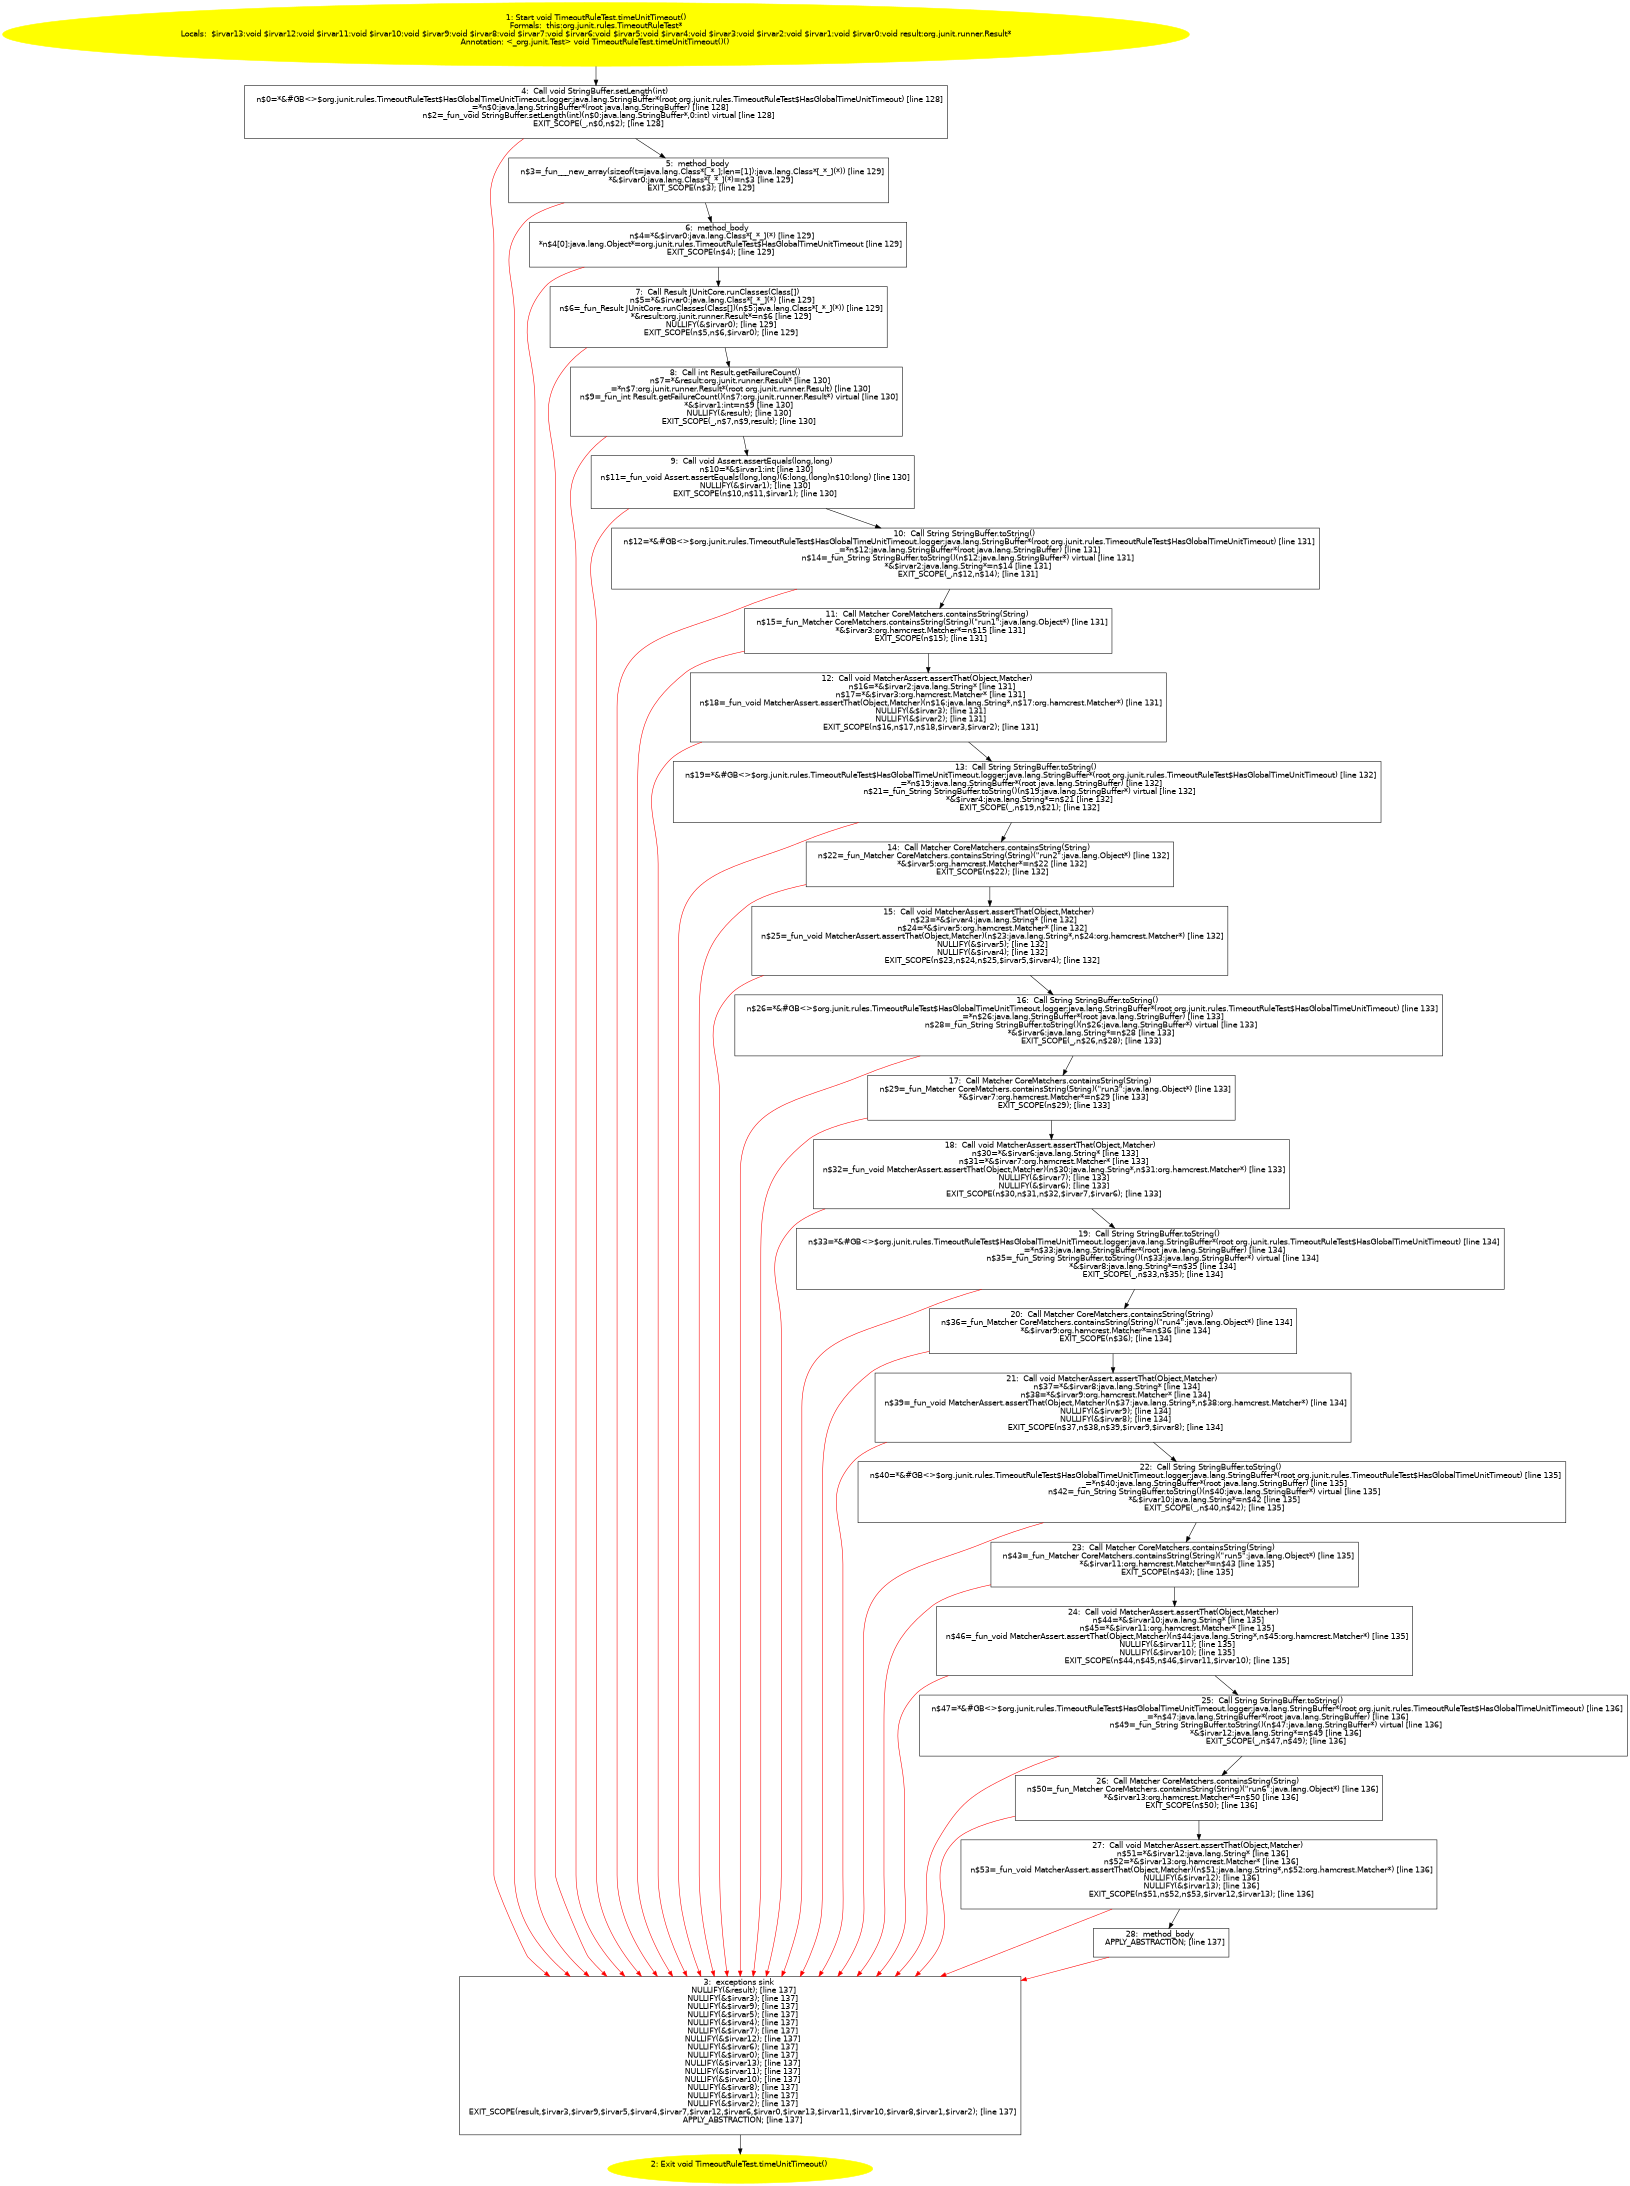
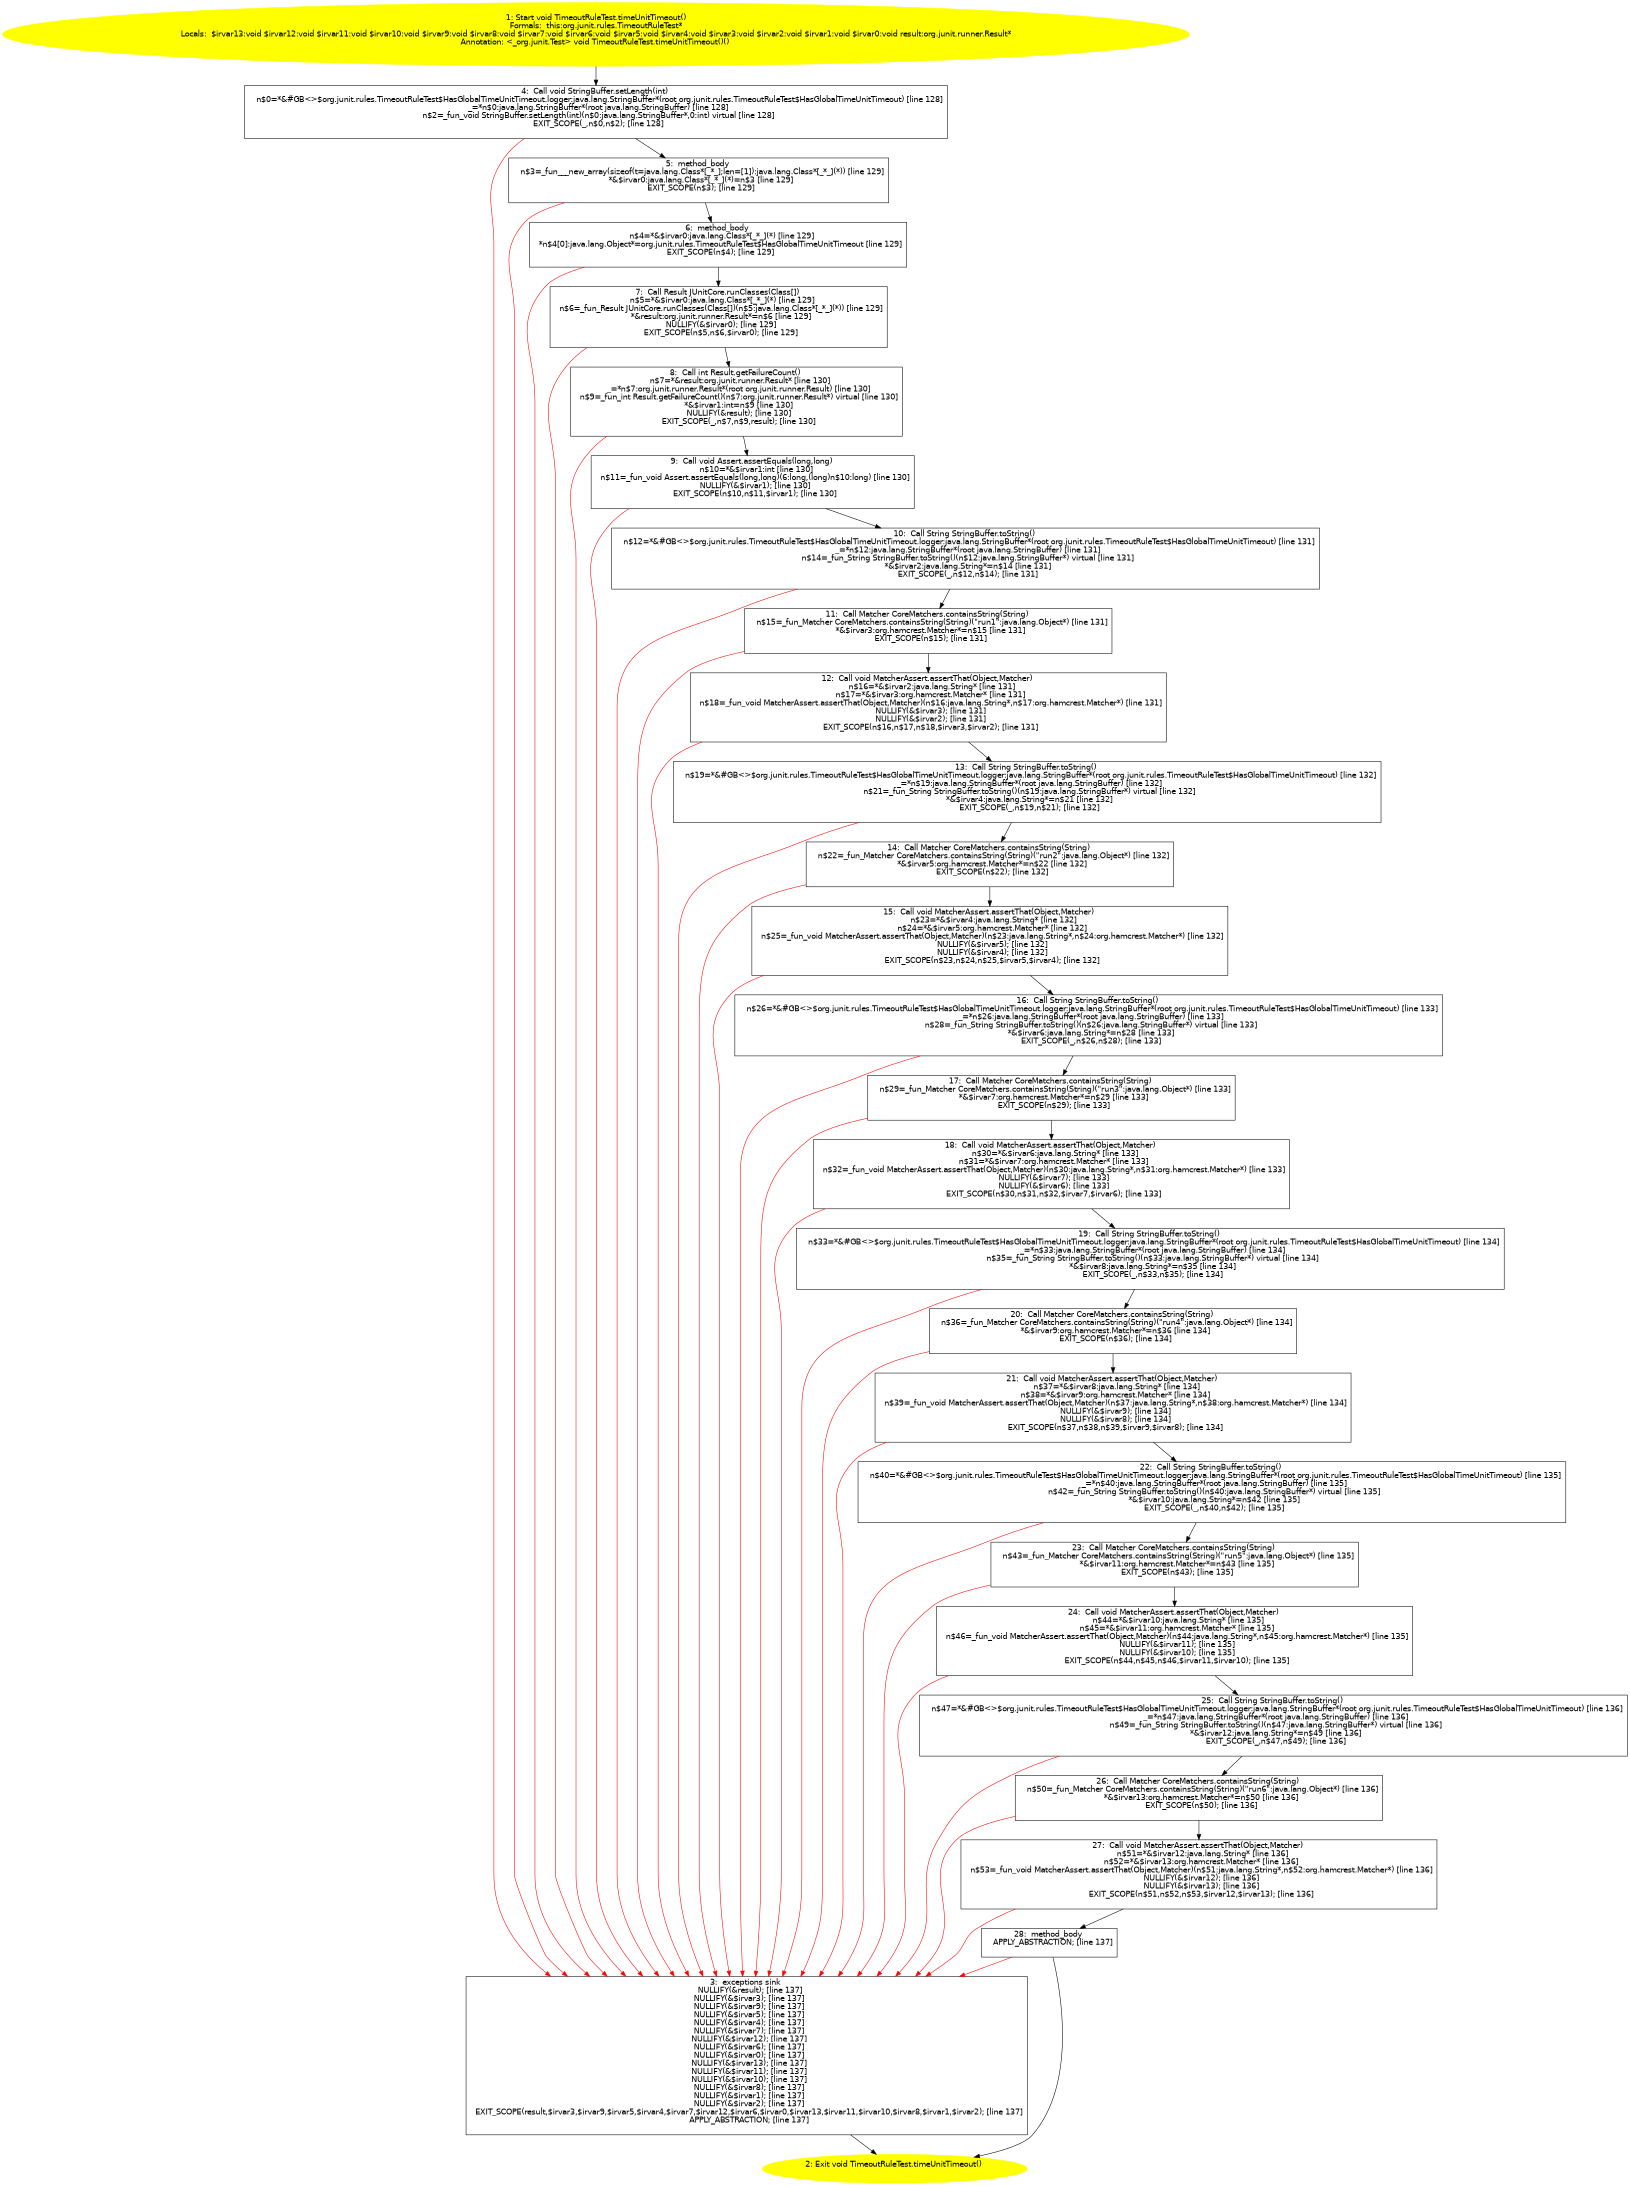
none -> (1058, 2077)
